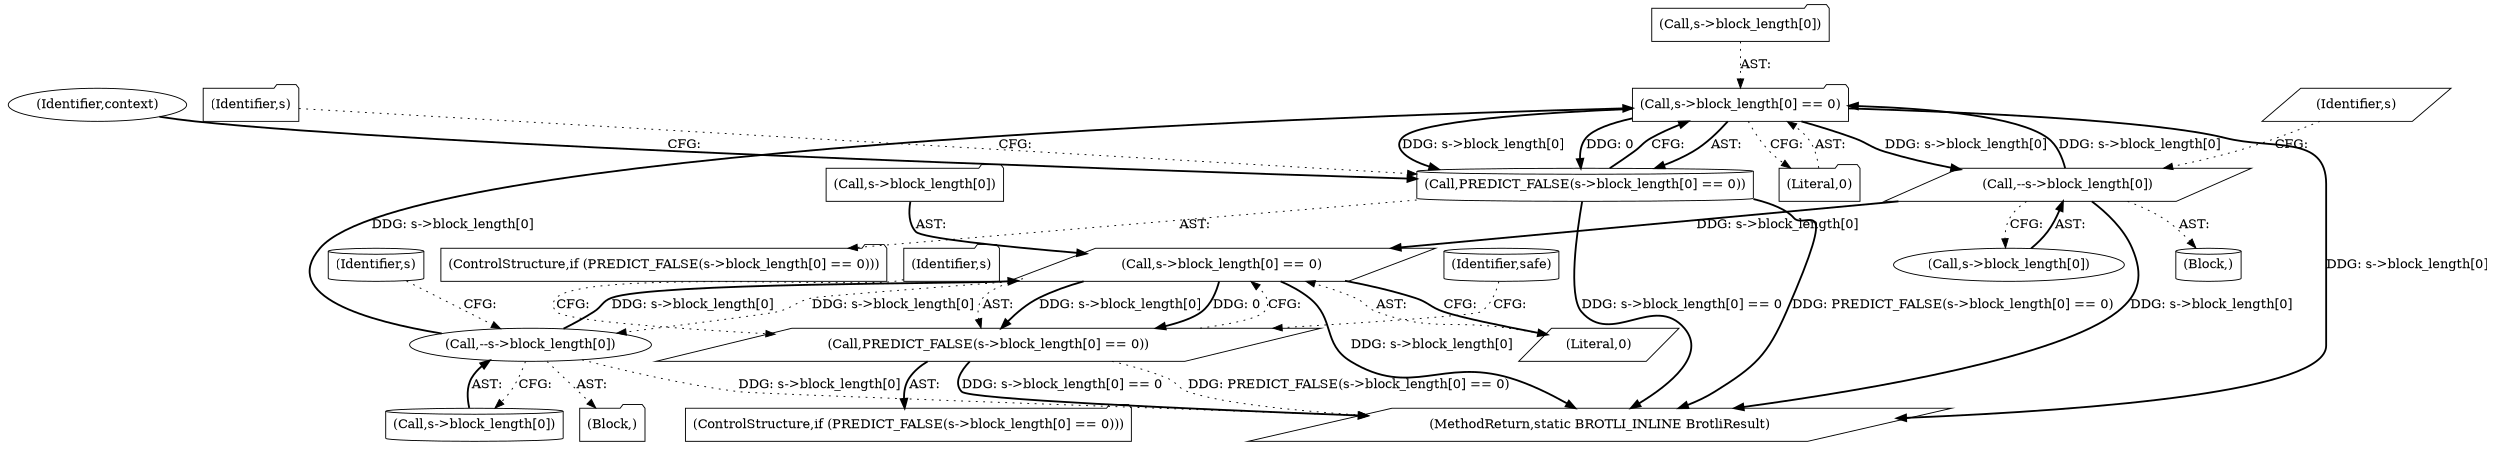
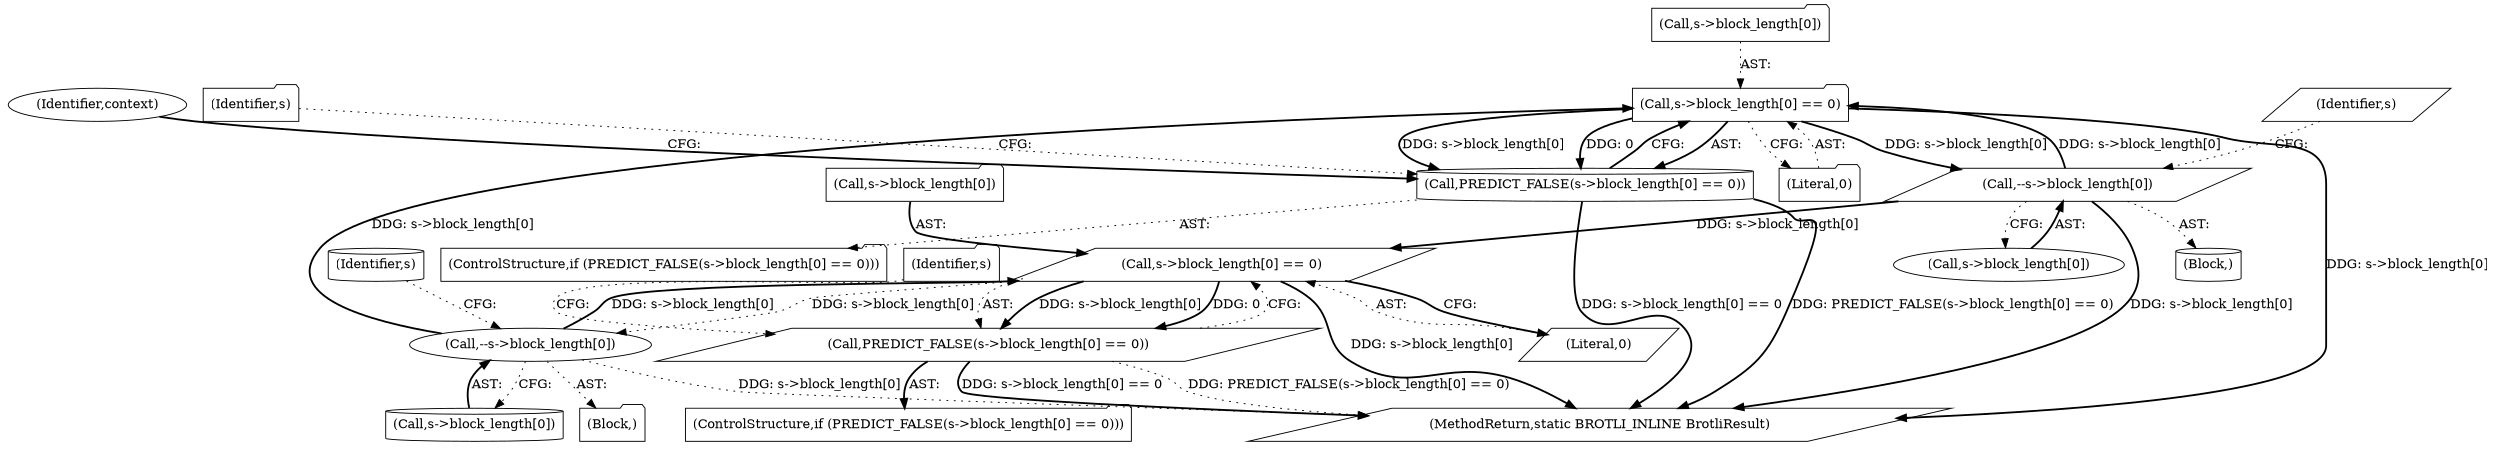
(1501, 265) -> none
